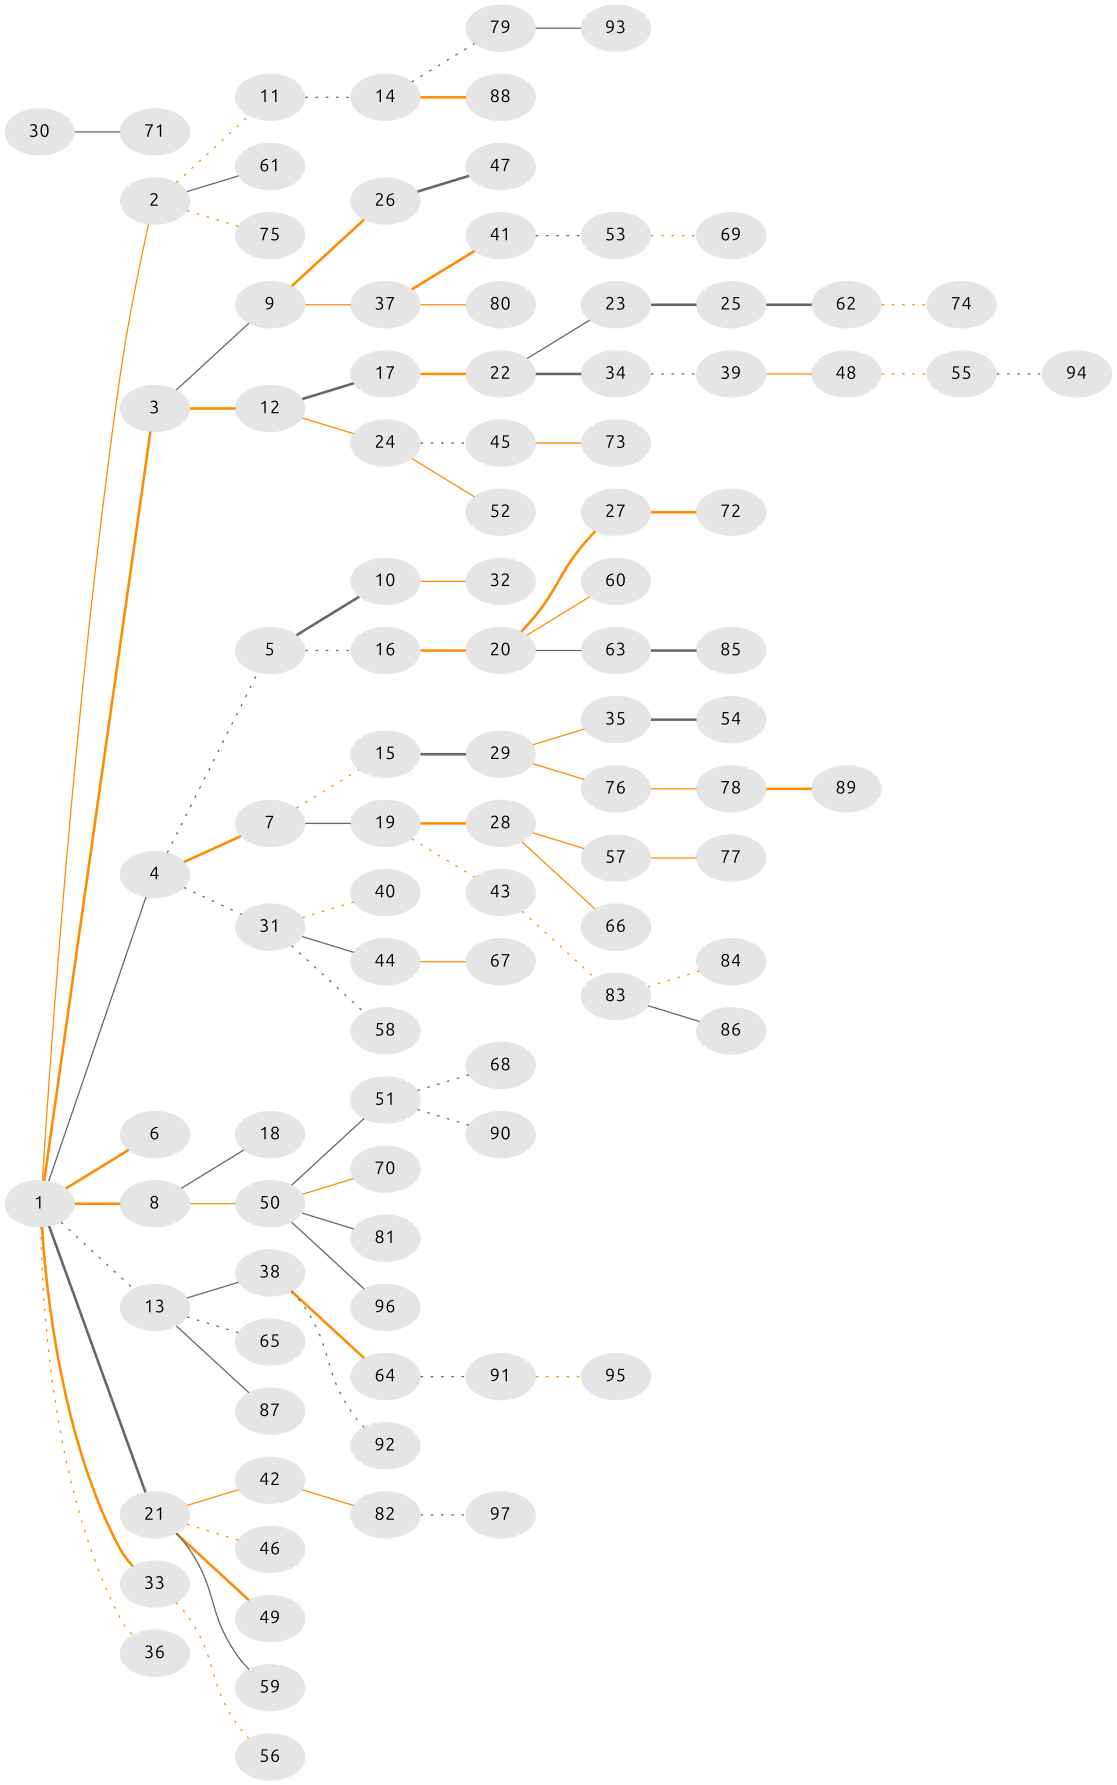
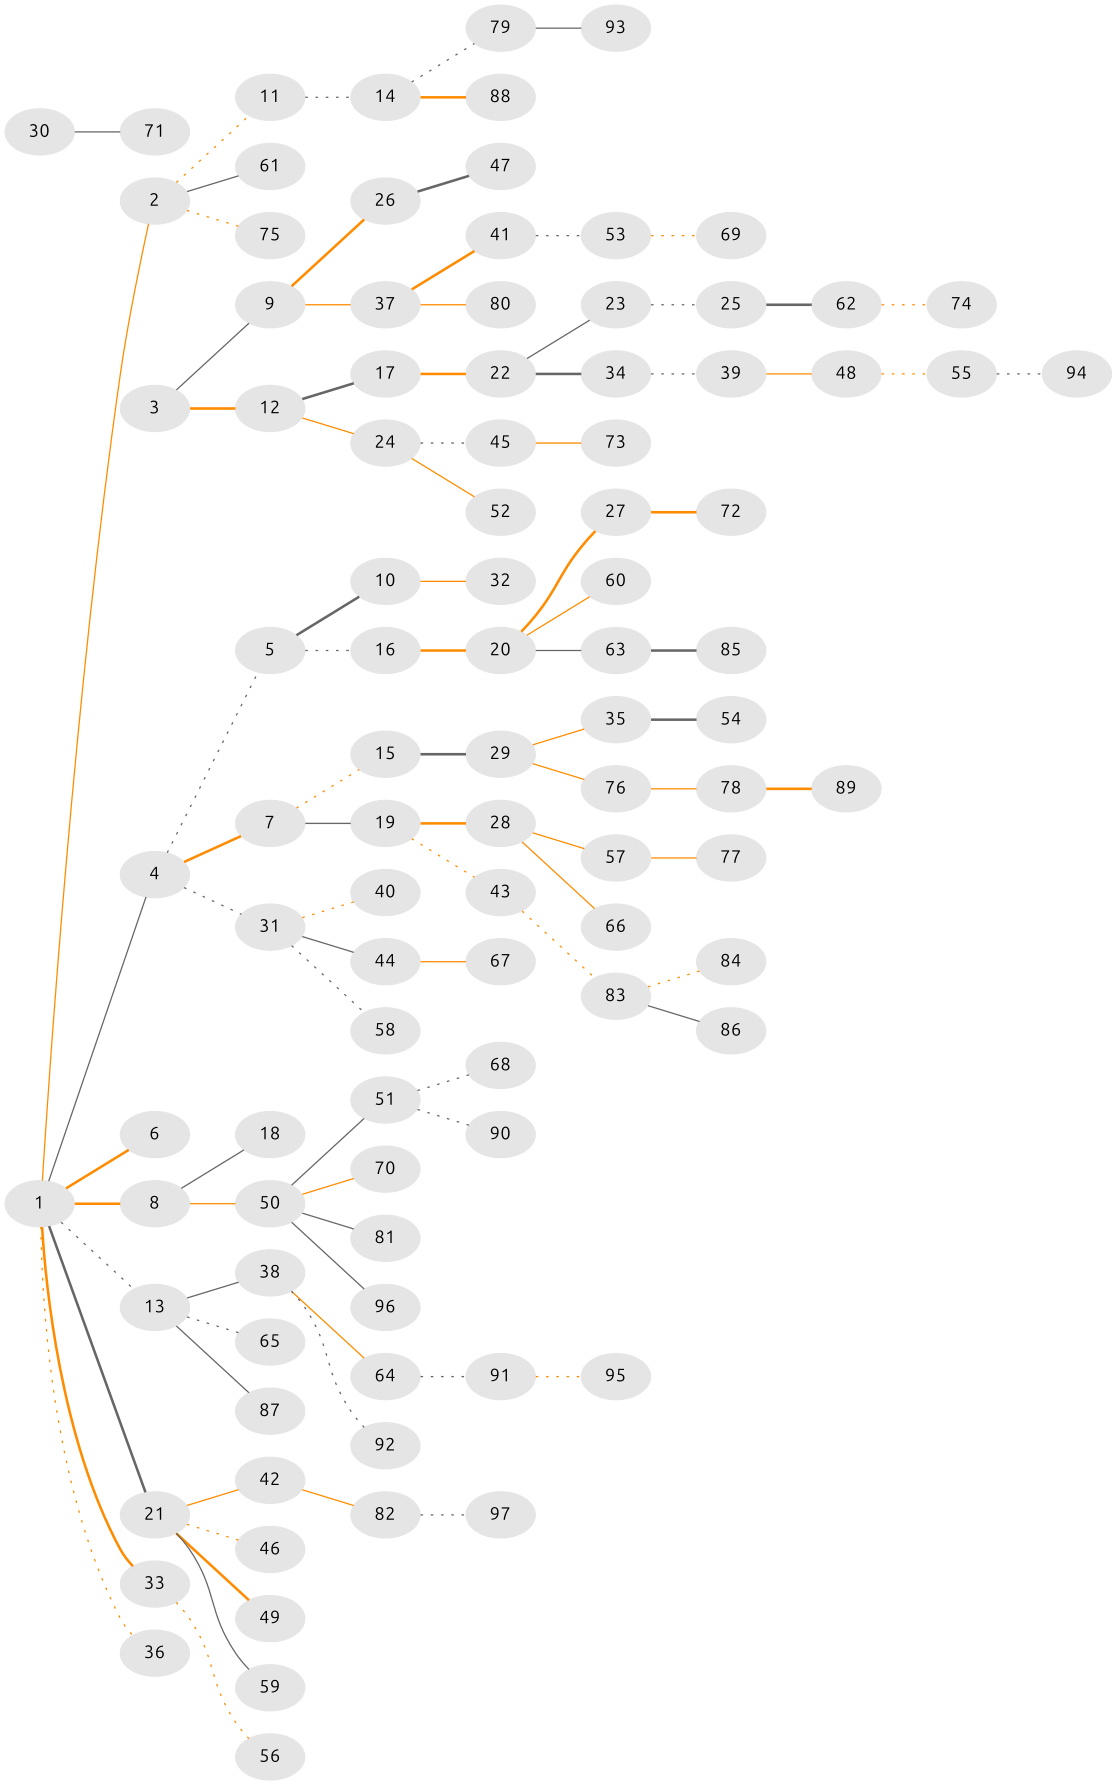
(674, 305) -> (674, 305)
(97, 806) -> none
(328, 1325) -> (328, 1325)
